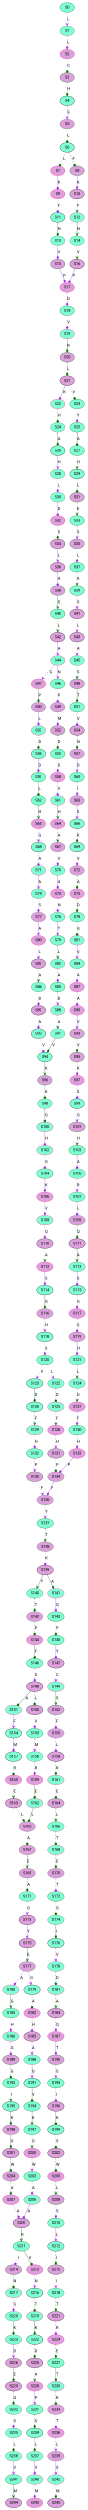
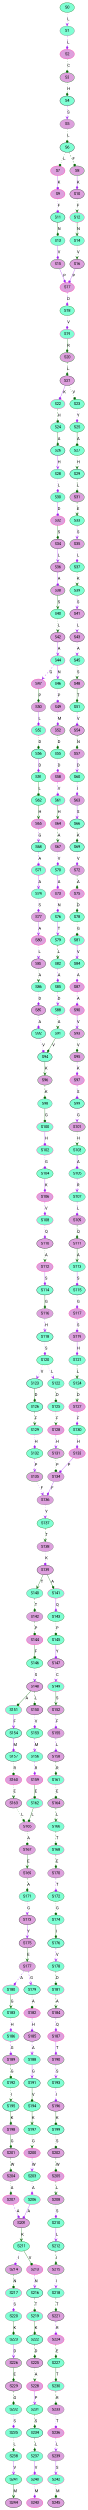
(58, 531) -> (58, 531)
(35, 1673) -> (35, 1673)
